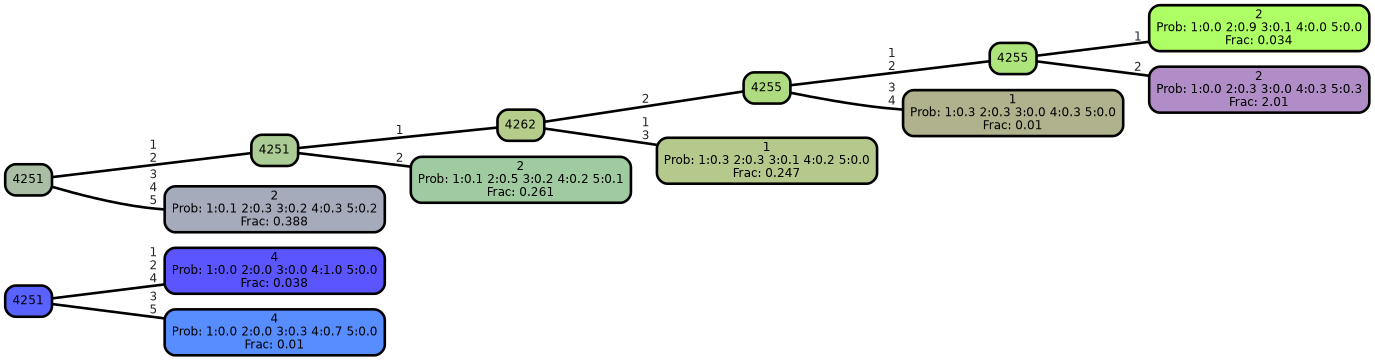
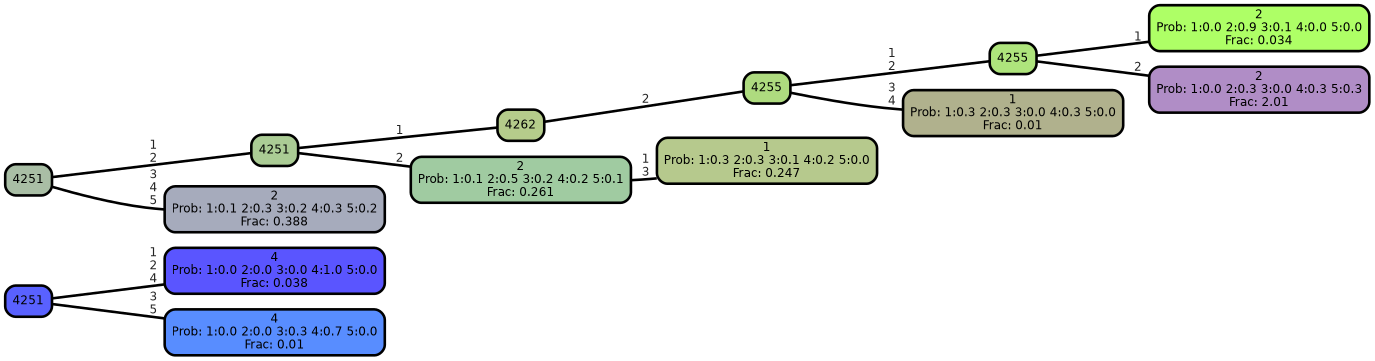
(601, 137) -> (644, 179)
